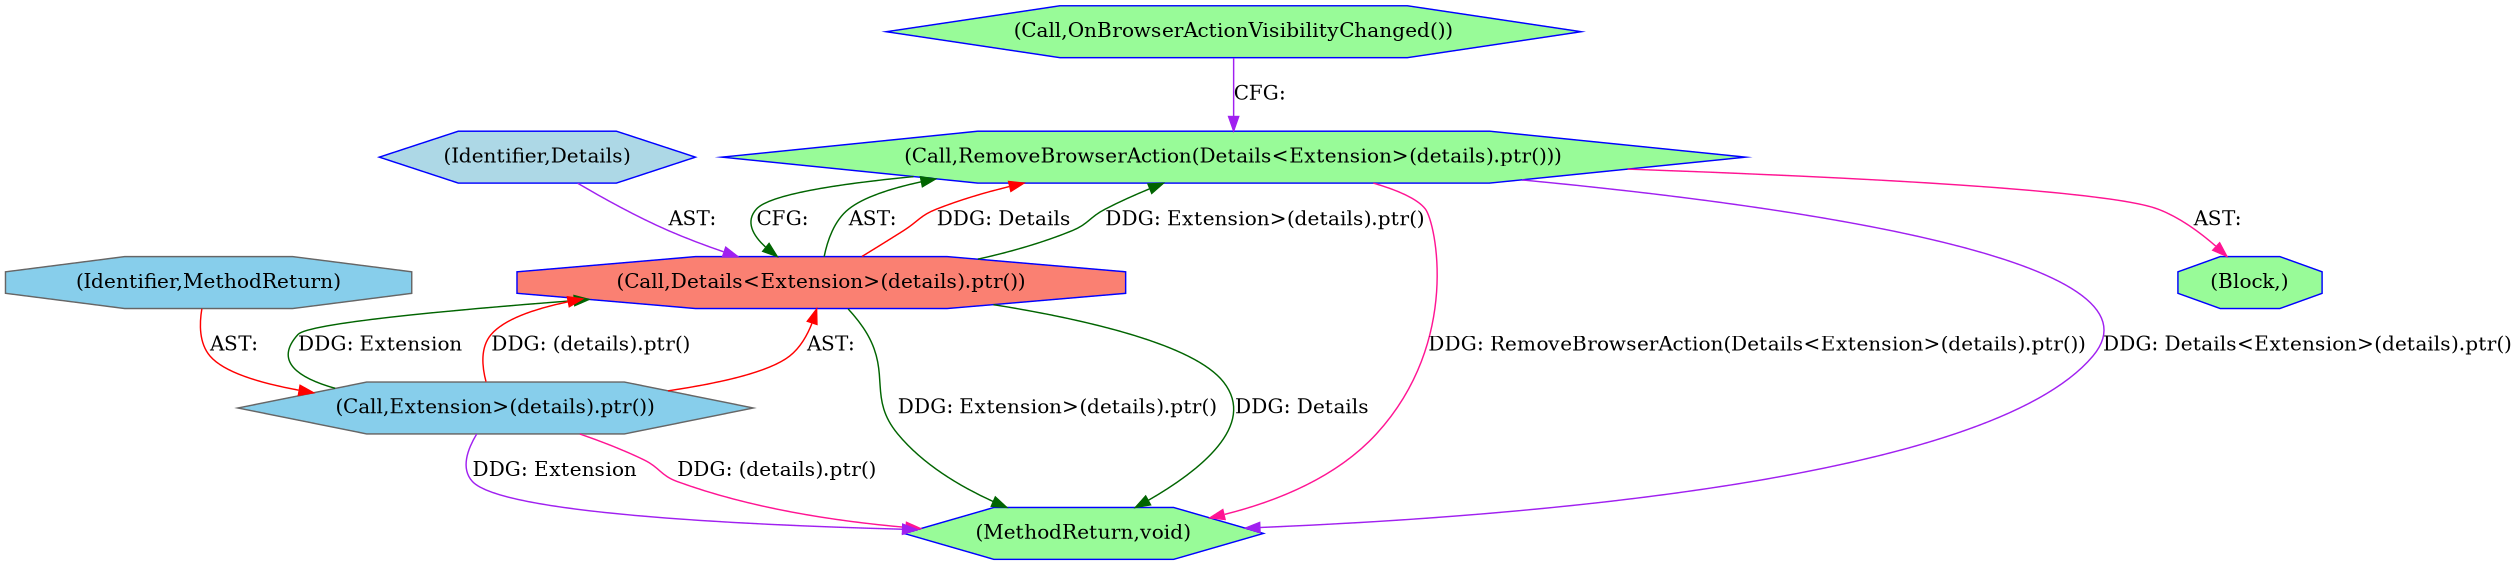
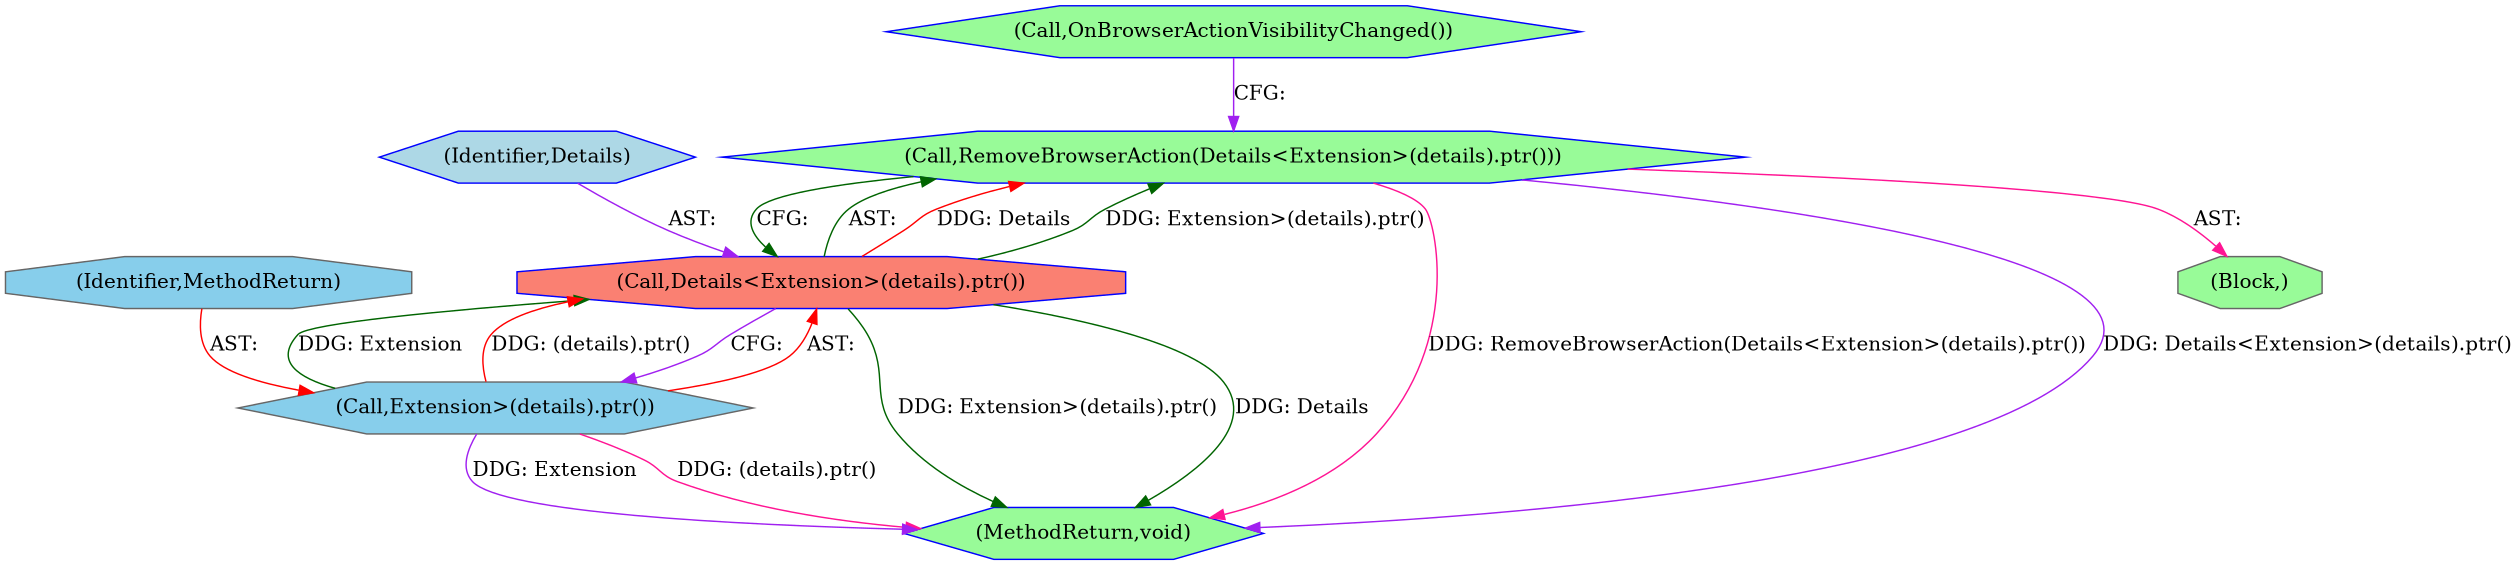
(2250, 283) -> (2250, 283)
none -> (709, 350)
